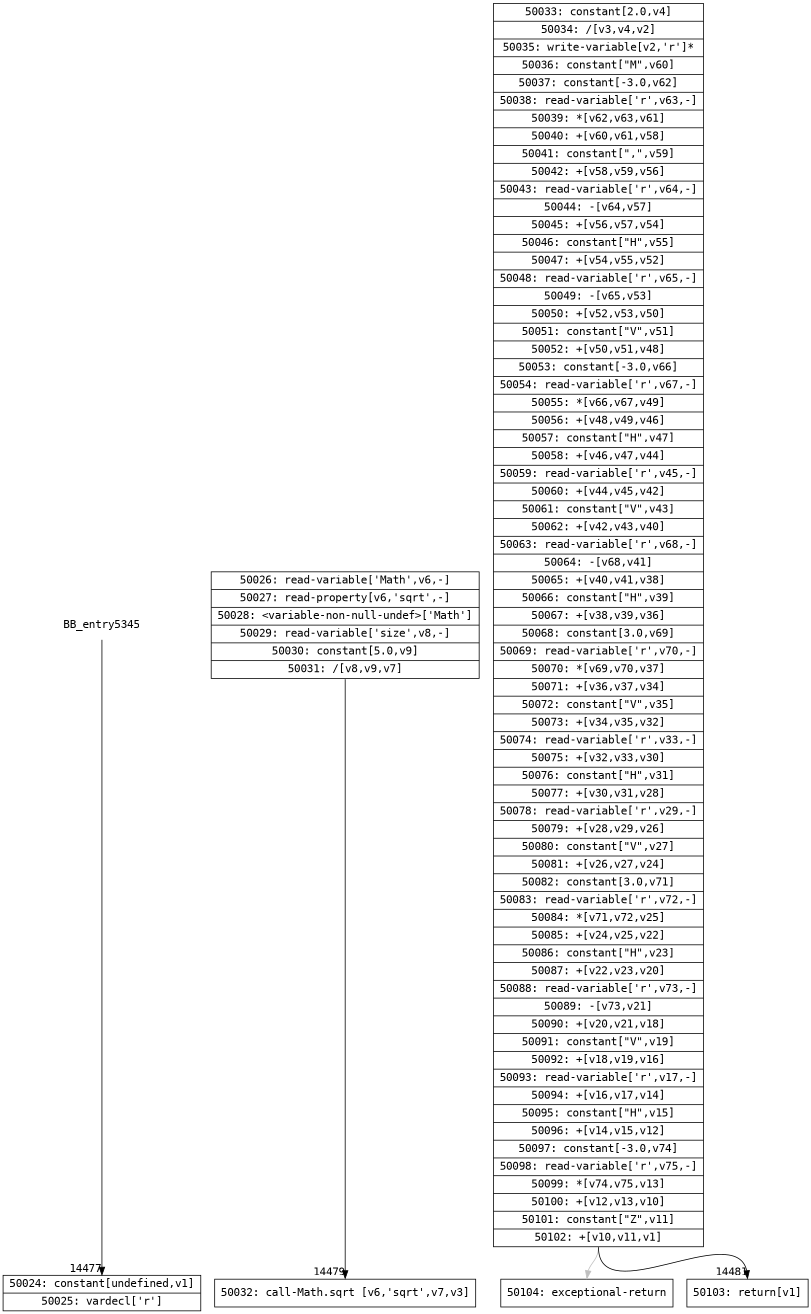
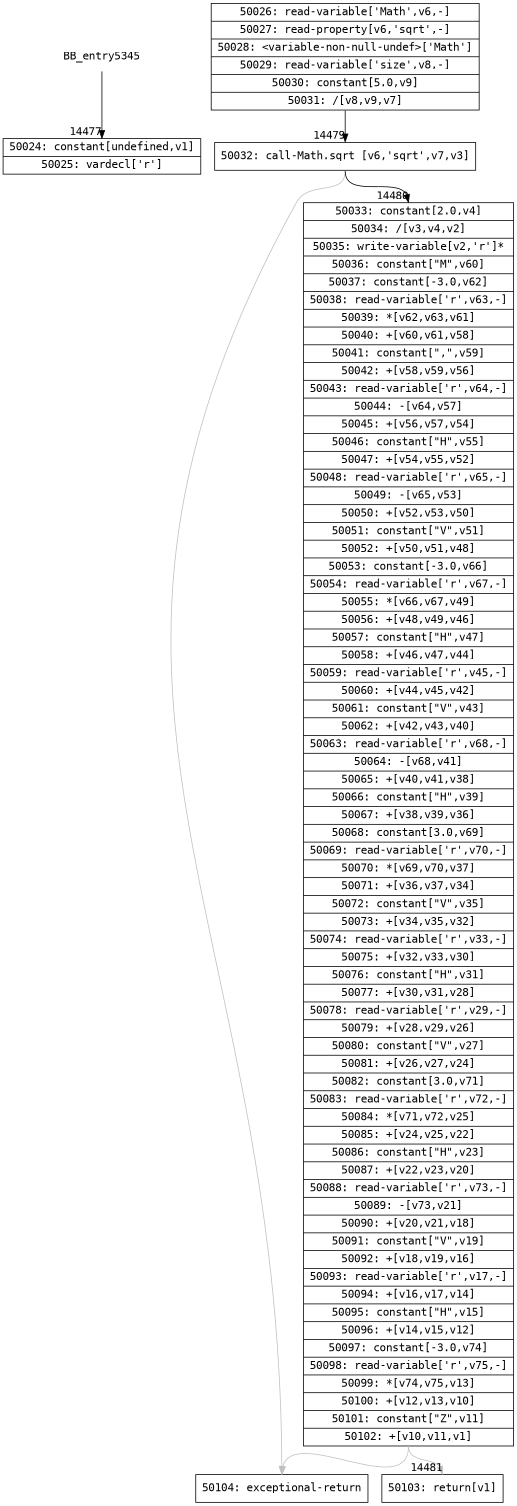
none -> (373, 187)
none -> (185, 796)
(669, 1264) -> (422, 1459)
